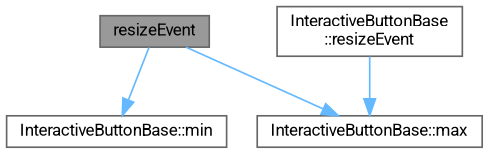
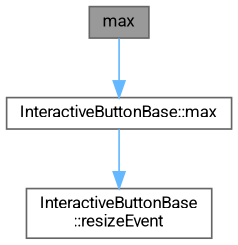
(155, 31) -> (119, 22)
(370, 78) -> (119, 150)
(117, 132) -> none
